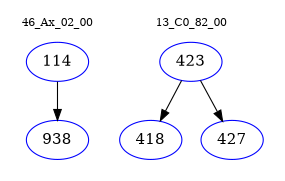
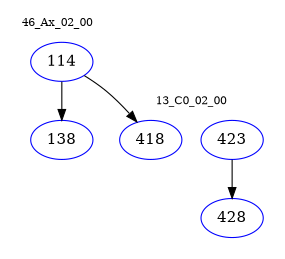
(191, 23) -> (191, 101)
(174, 96) -> (118, 102)
(57, 140) -> (62, 140)
(232, 140) -> (232, 218)
